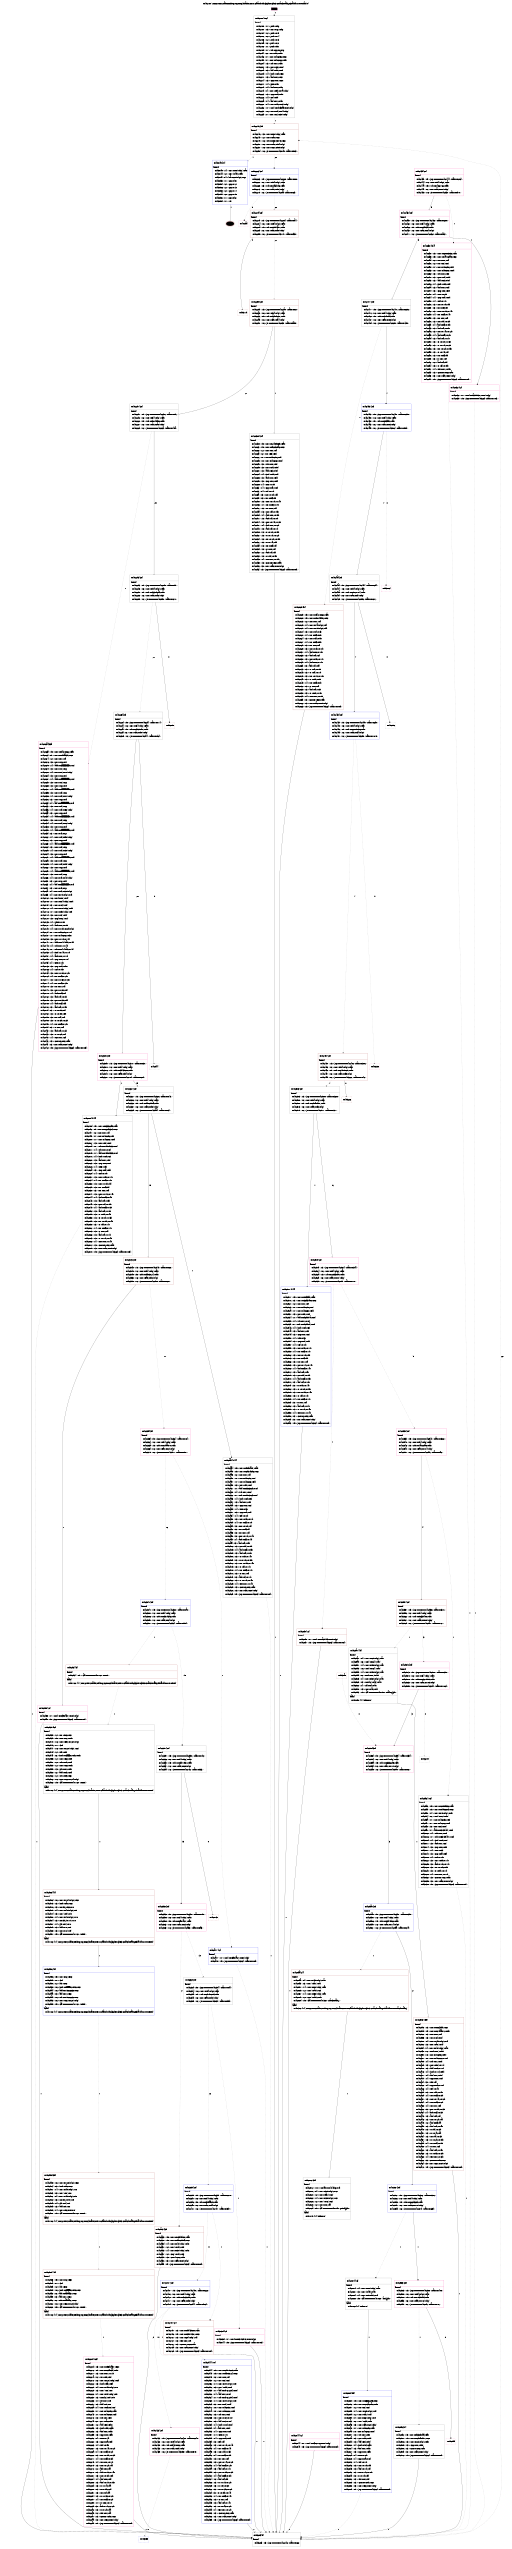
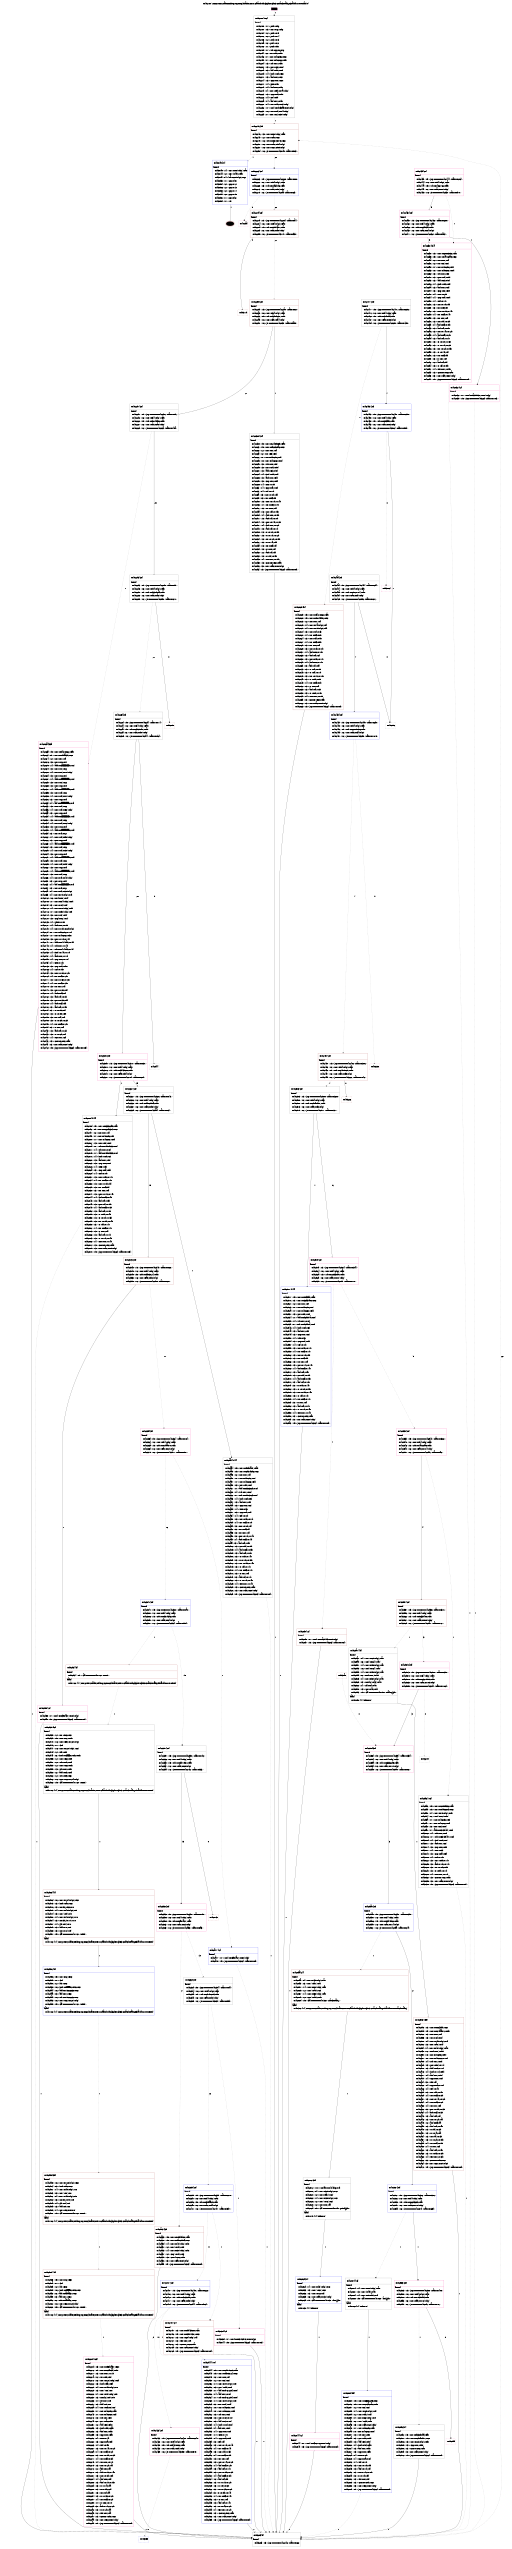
(405, 268) -> (428, 240)
(370, 503) -> (392, 576)
none -> (319, 2294)
